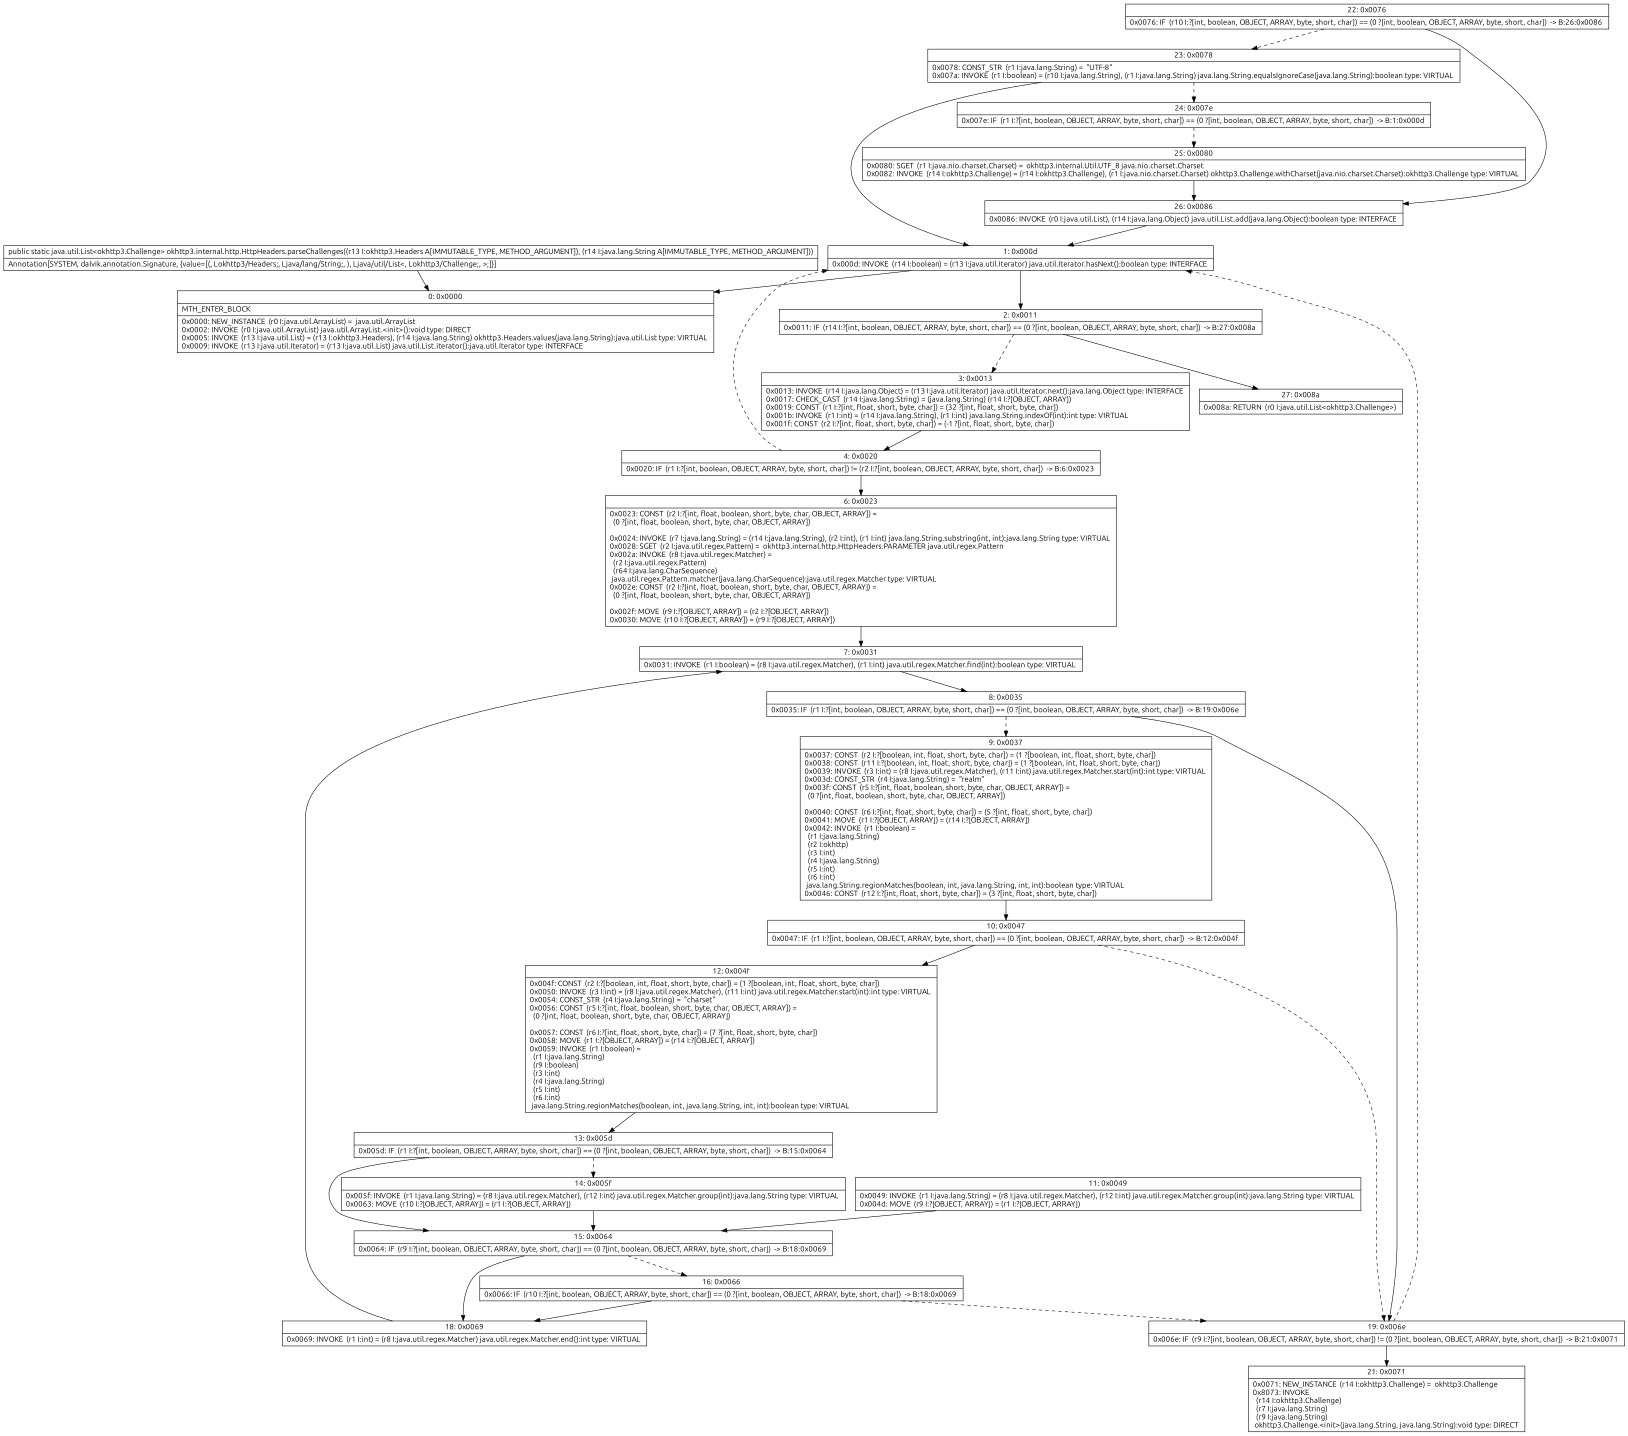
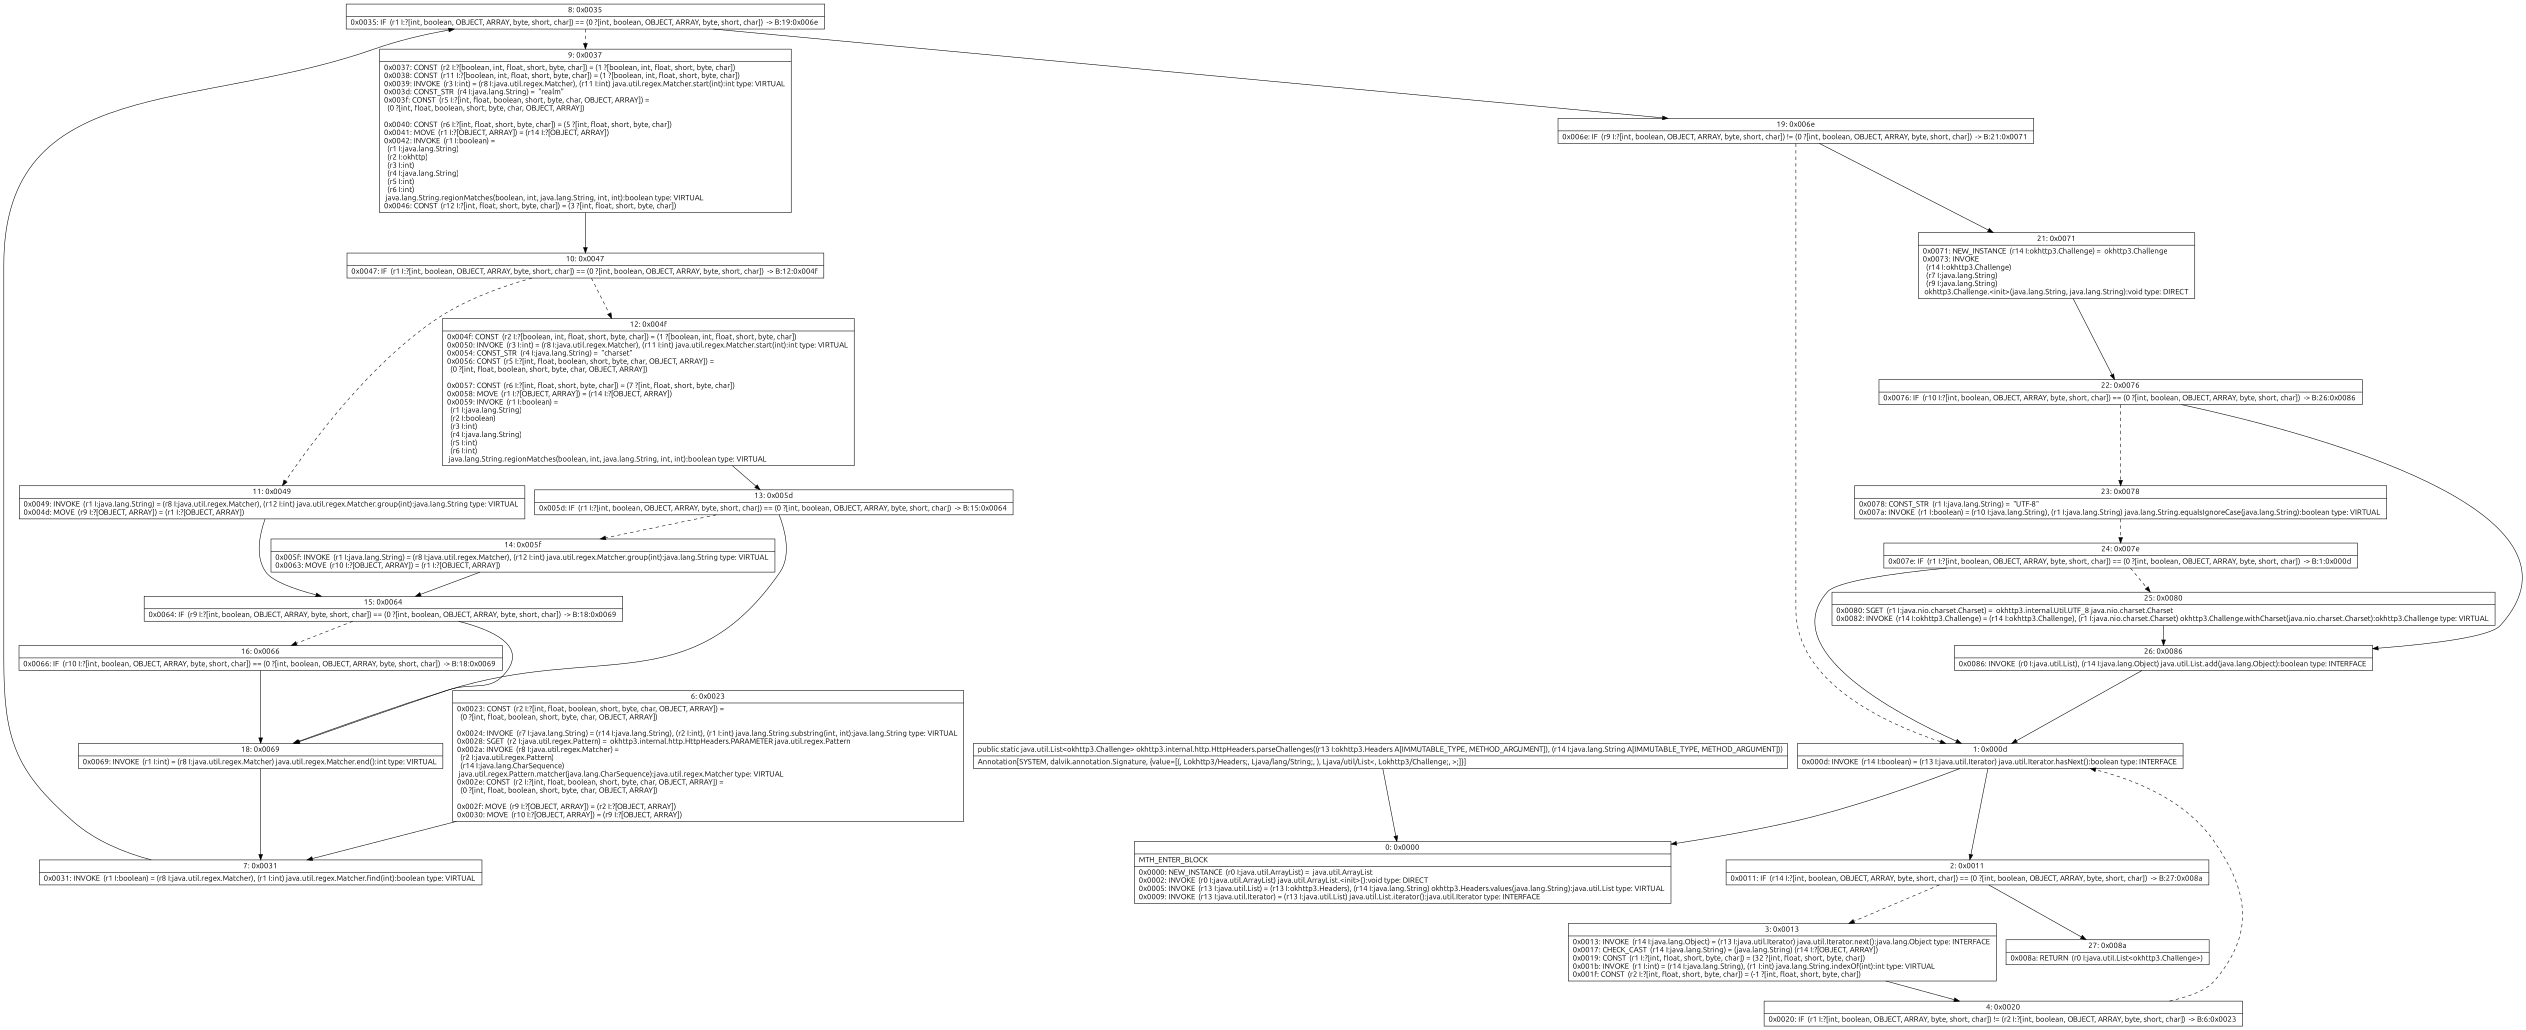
(869, 135) -> (1819, 640)
none -> (2093, 337)
(861, 483) -> none
(664, 571) -> (511, 766)
(951, 954) -> (600, 296)
(1341, 1054) -> (390, 356)
(554, 1065) -> (472, 418)
(329, 1191) -> (579, 668)
(1051, 1311) -> none
(1283, 1393) -> (1953, 259)
